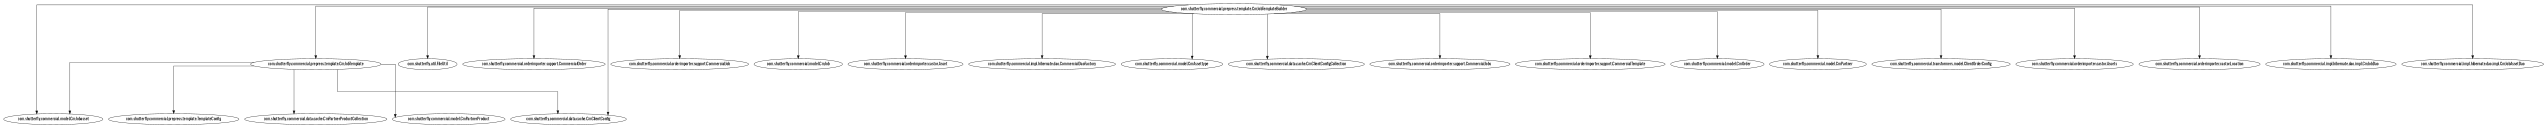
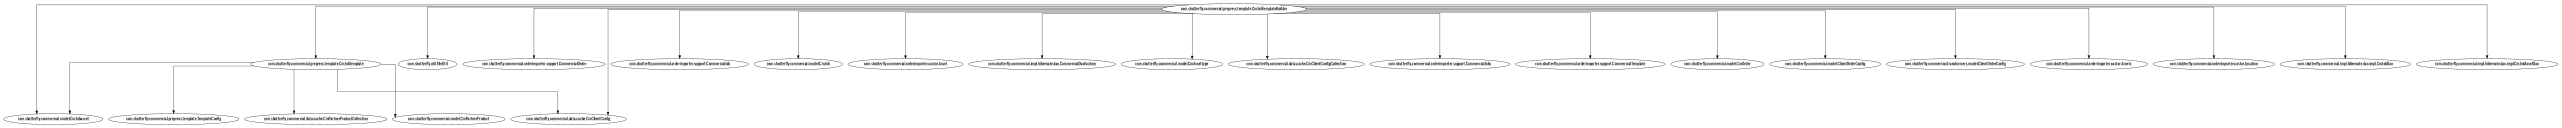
(1818, 64) -> (1825, 64)
